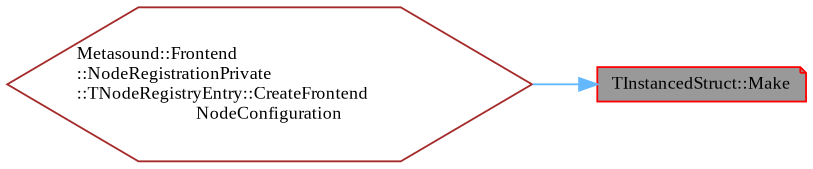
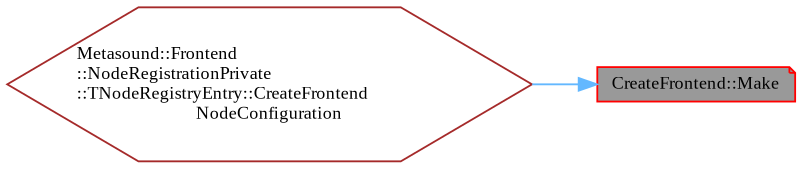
(702, 84) -> (696, 84)
